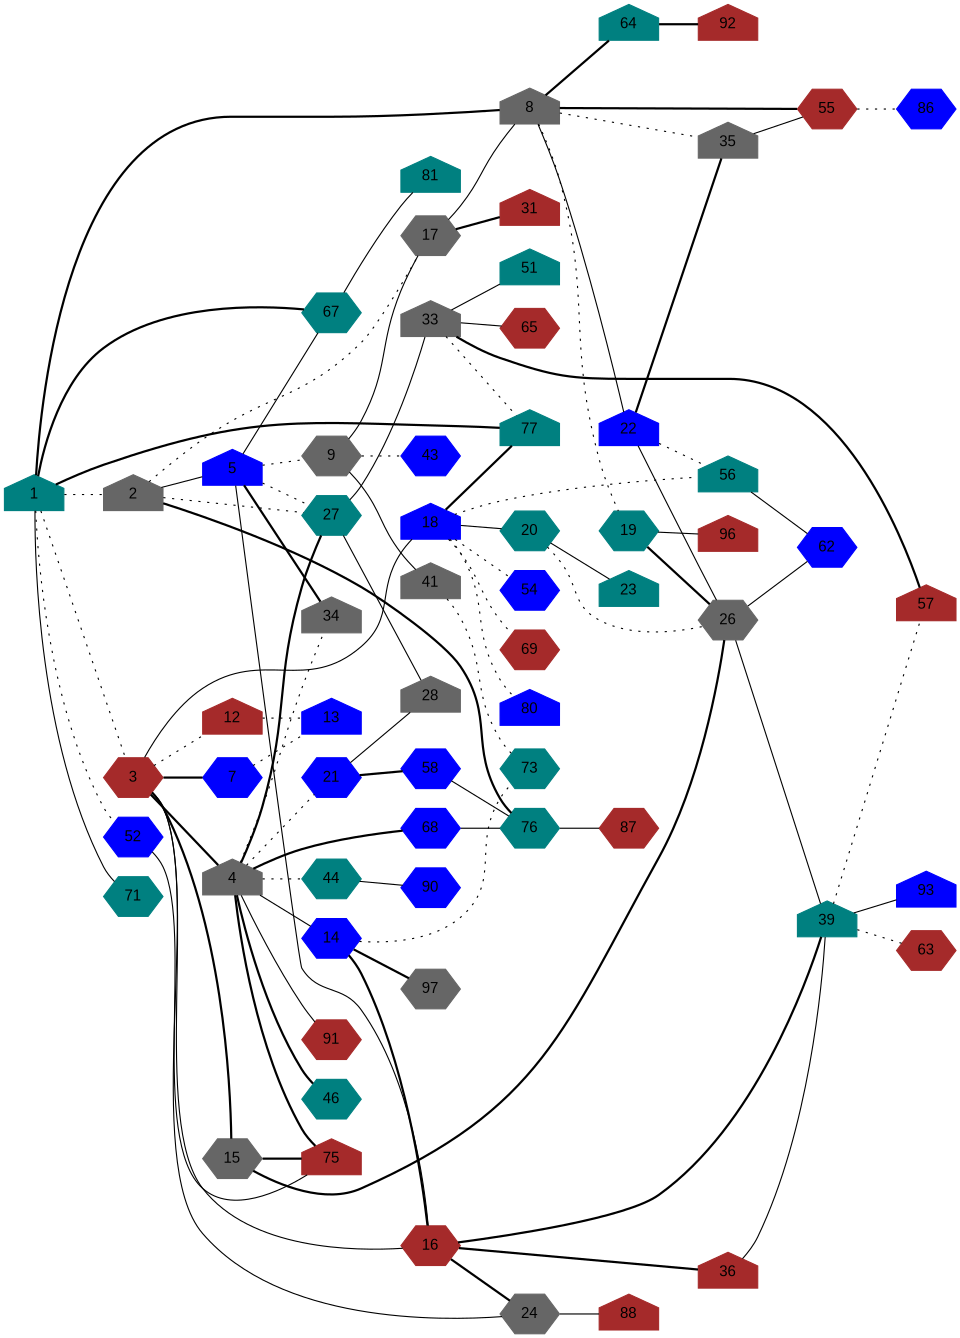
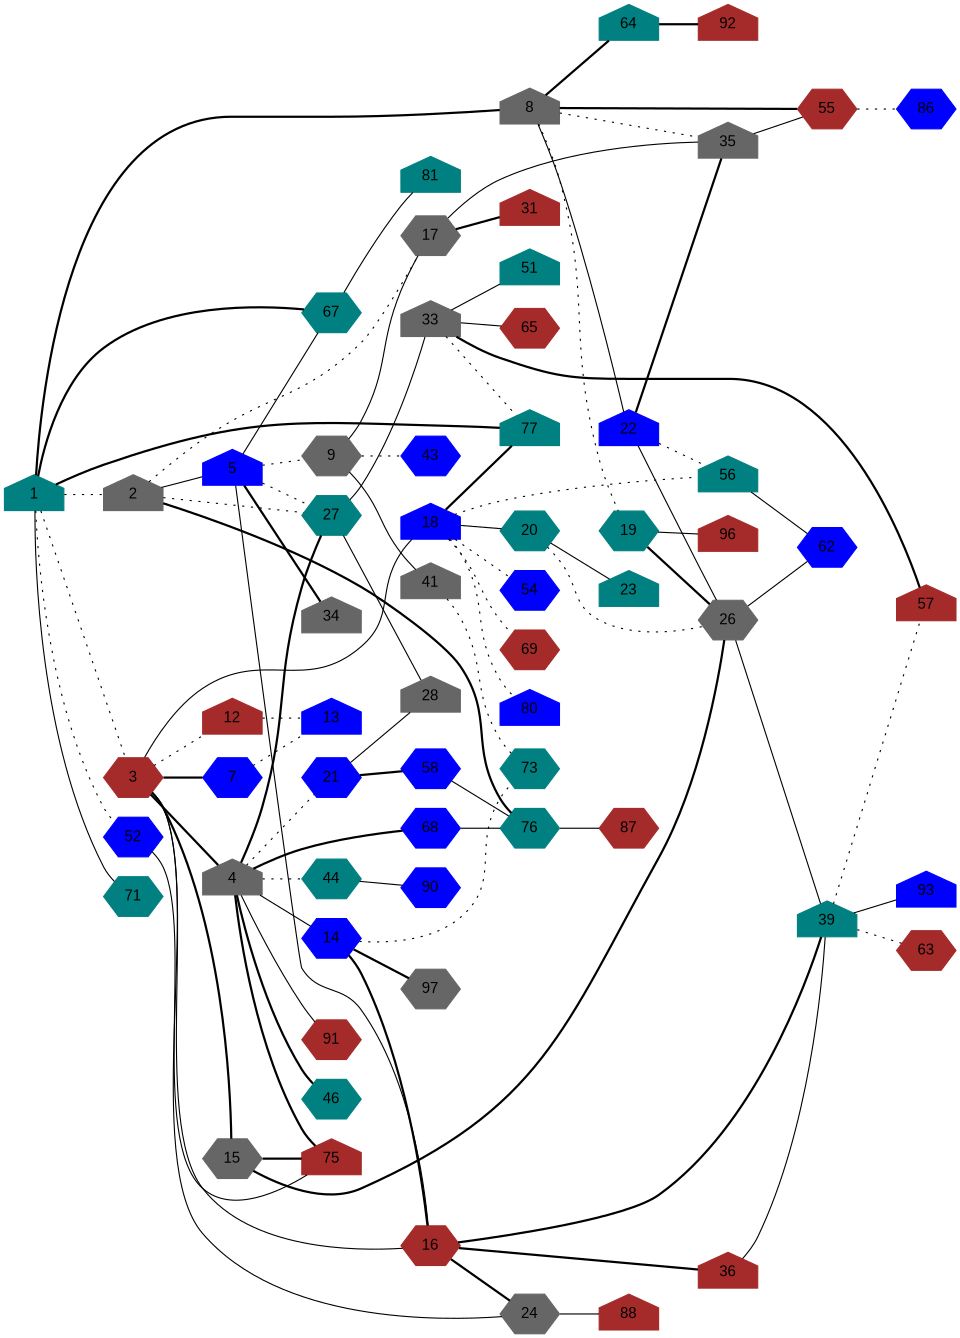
(482, 172) -> (565, 158)
(286, 736) -> none
